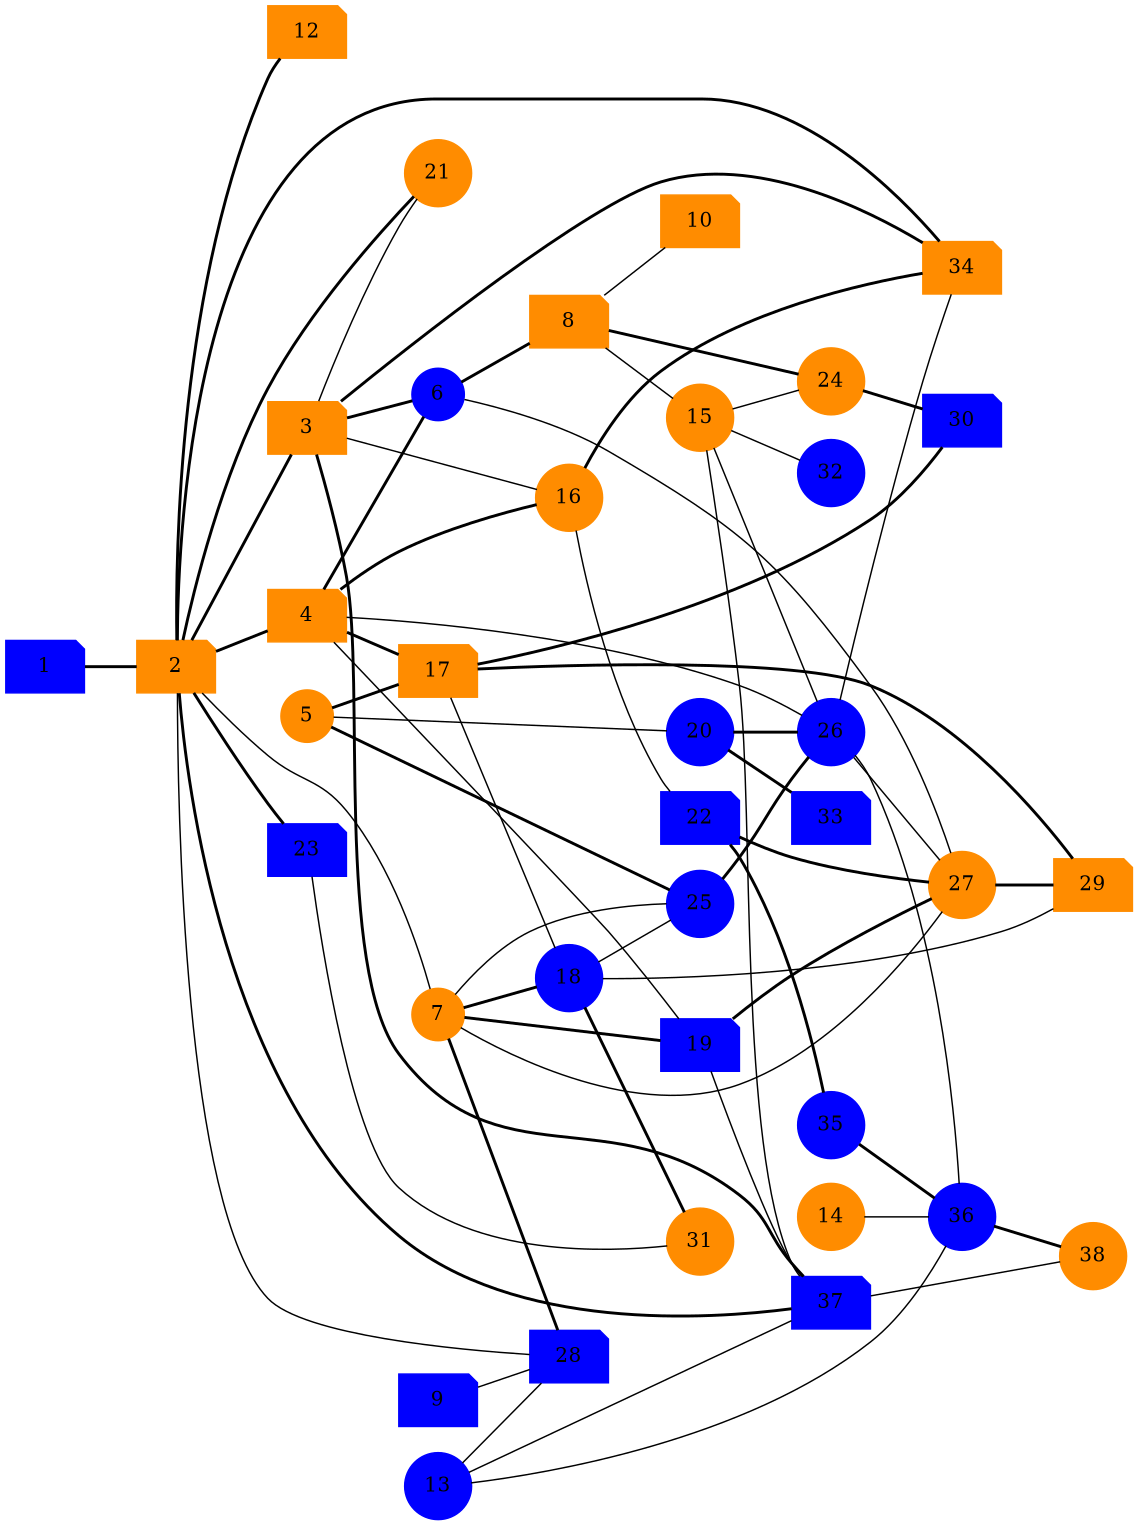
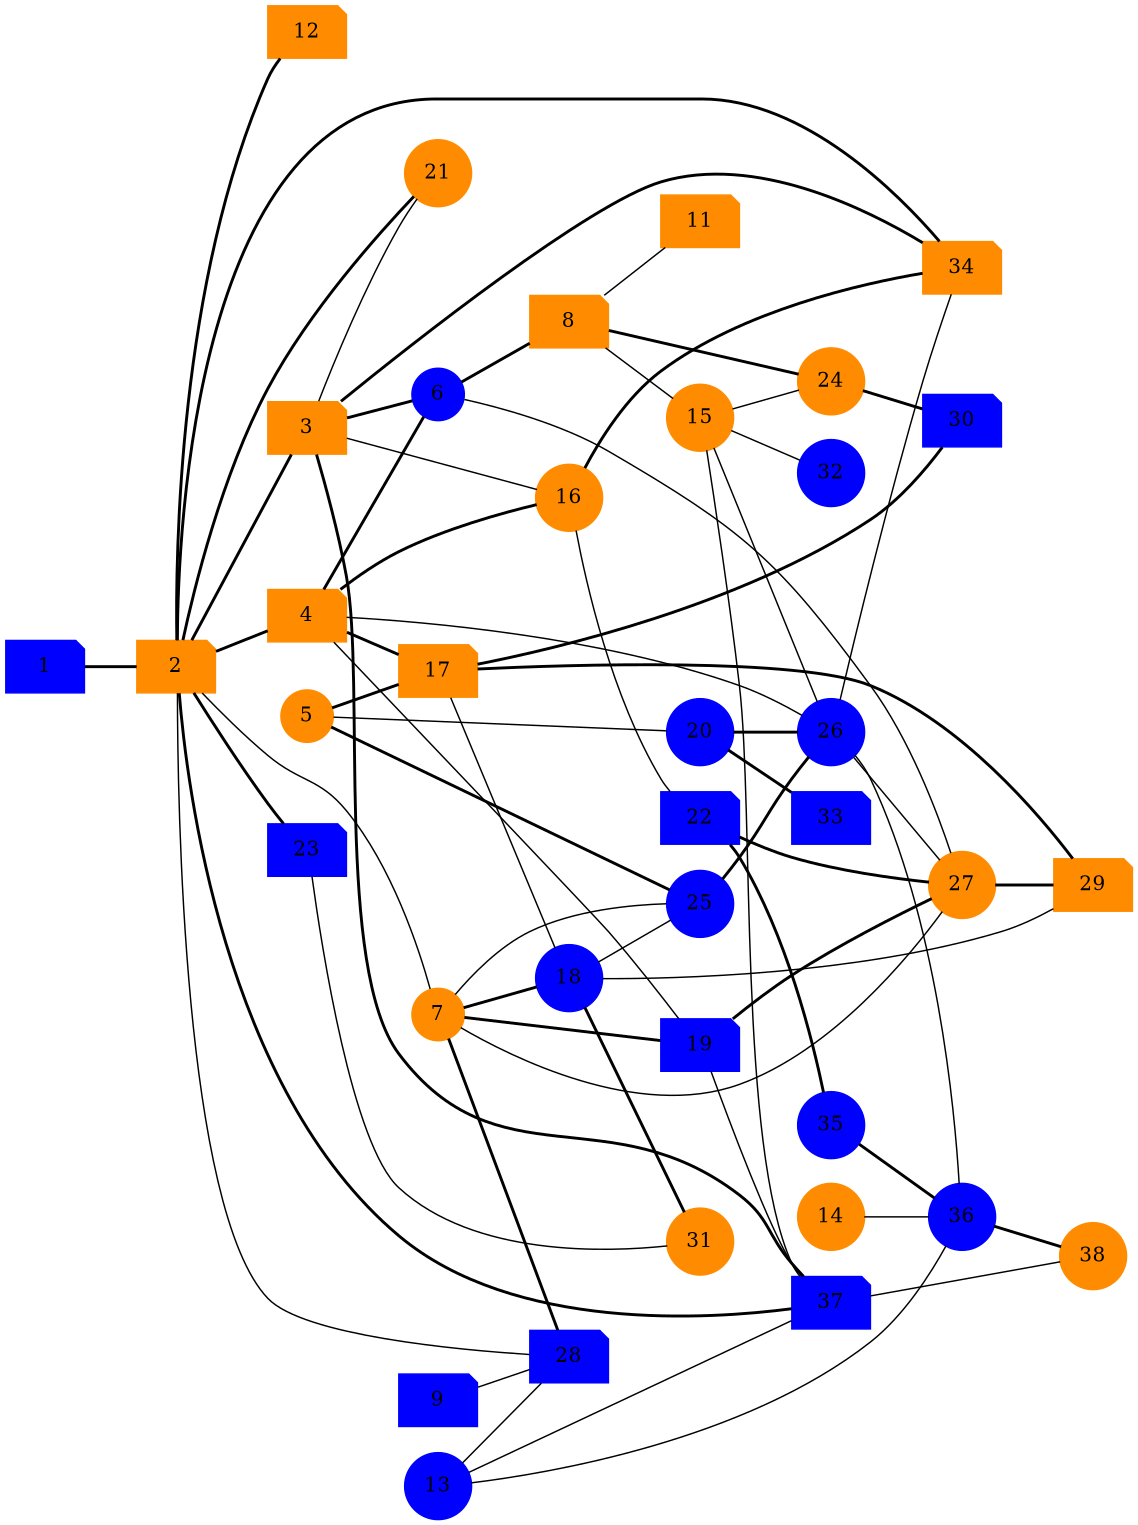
(700, 221) -> (700, 221)
